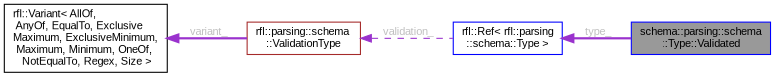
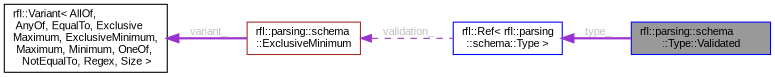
(304, 38) -> (304, 38)
(701, 38) -> (701, 38)
